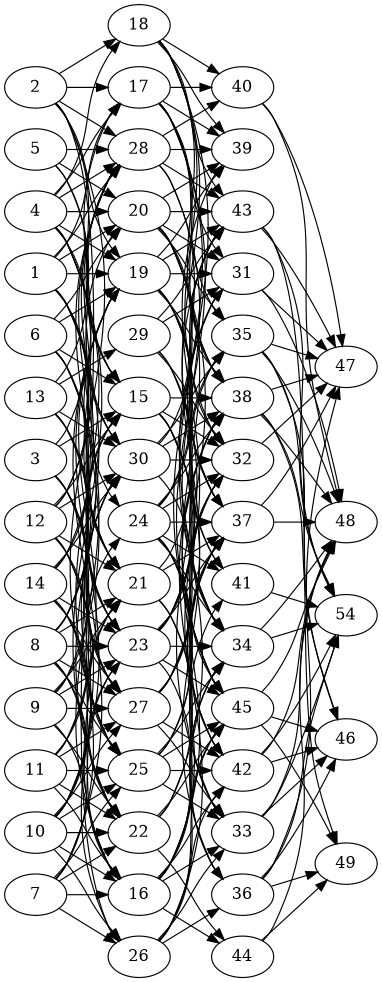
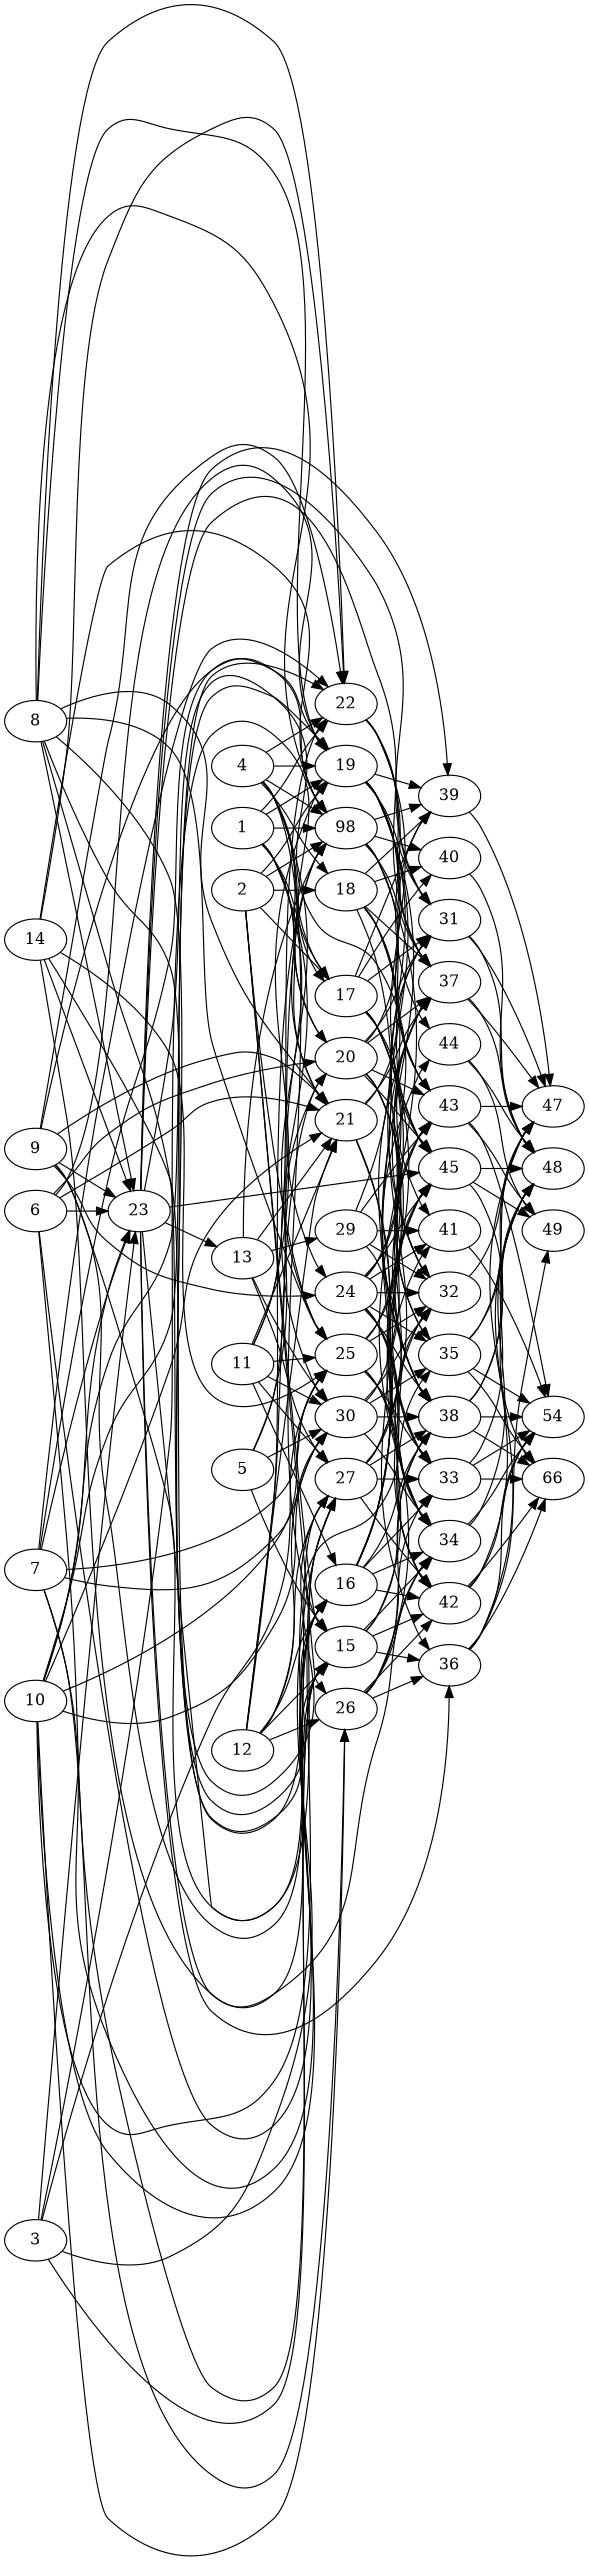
(139, 150) -> (346, 828)
(314, 215) -> (524, 938)
(87, 516) -> (191, 1235)
(84, 527) -> none
(346, 739) -> (553, 1479)
